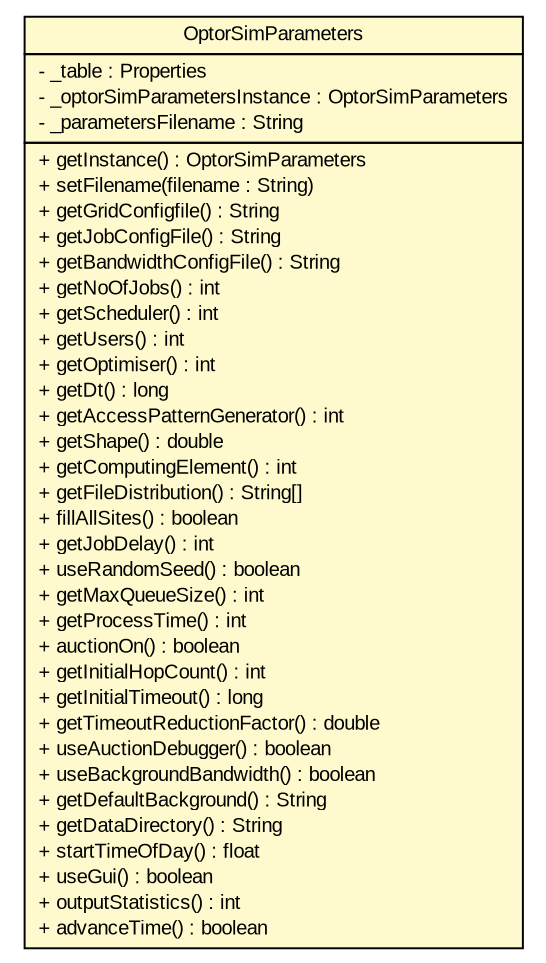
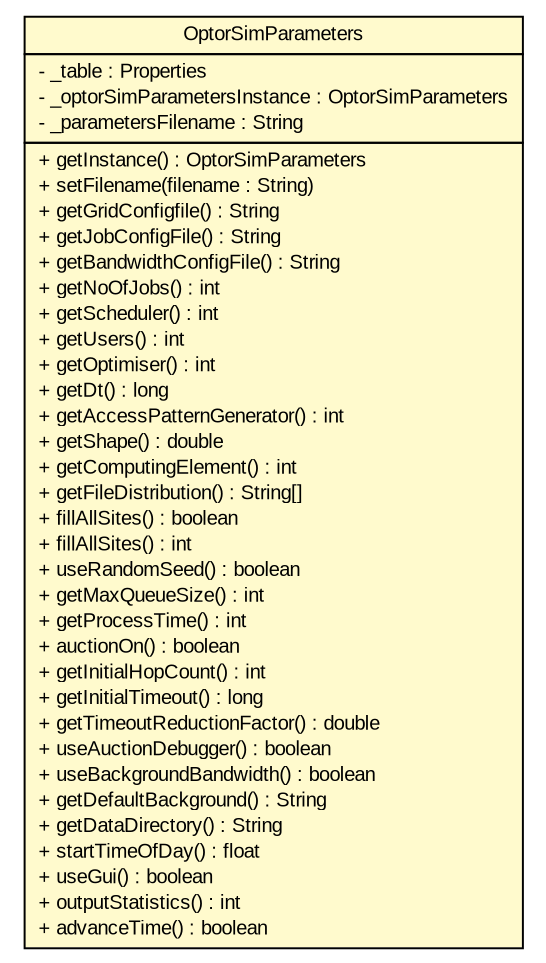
(127, 545) -> (116, 545)
